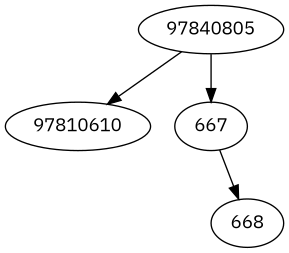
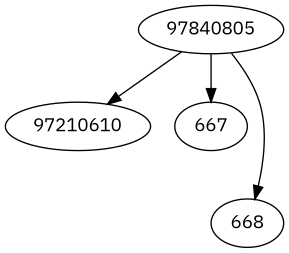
(78, 126) -> (78, 126)
(227, 168) -> (263, 116)
